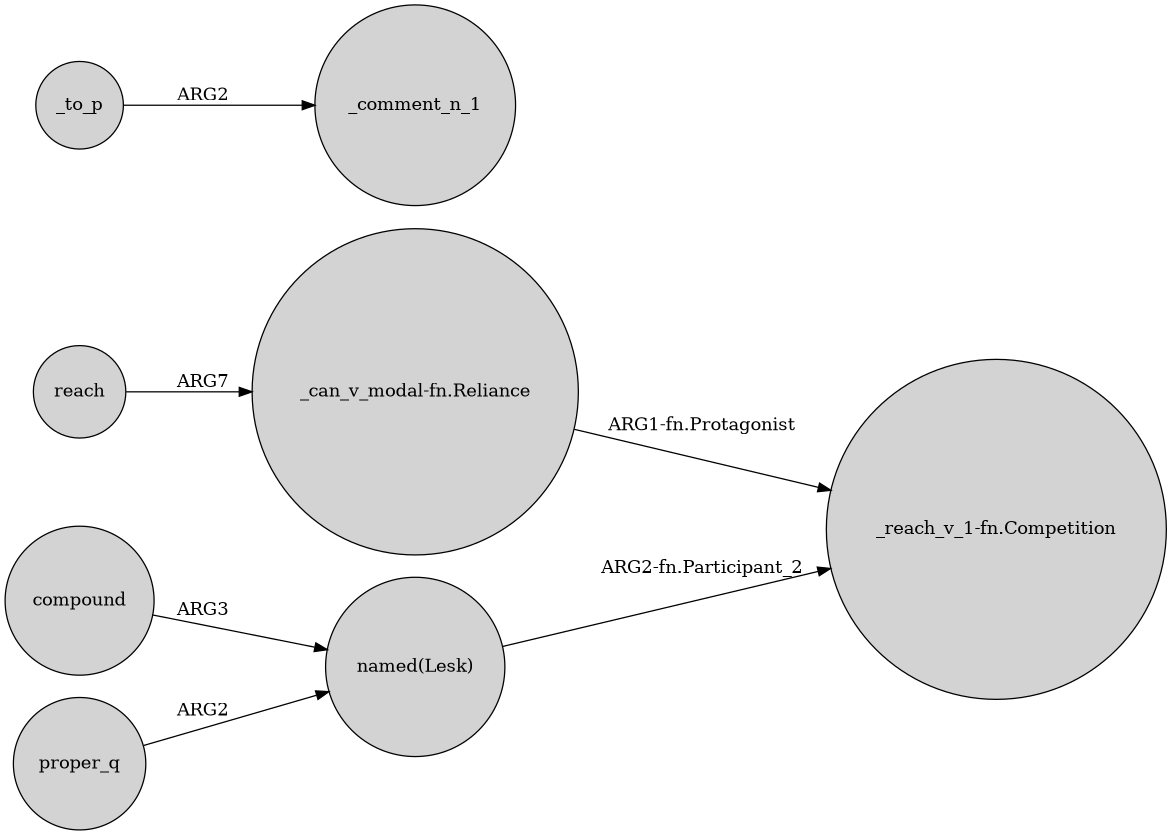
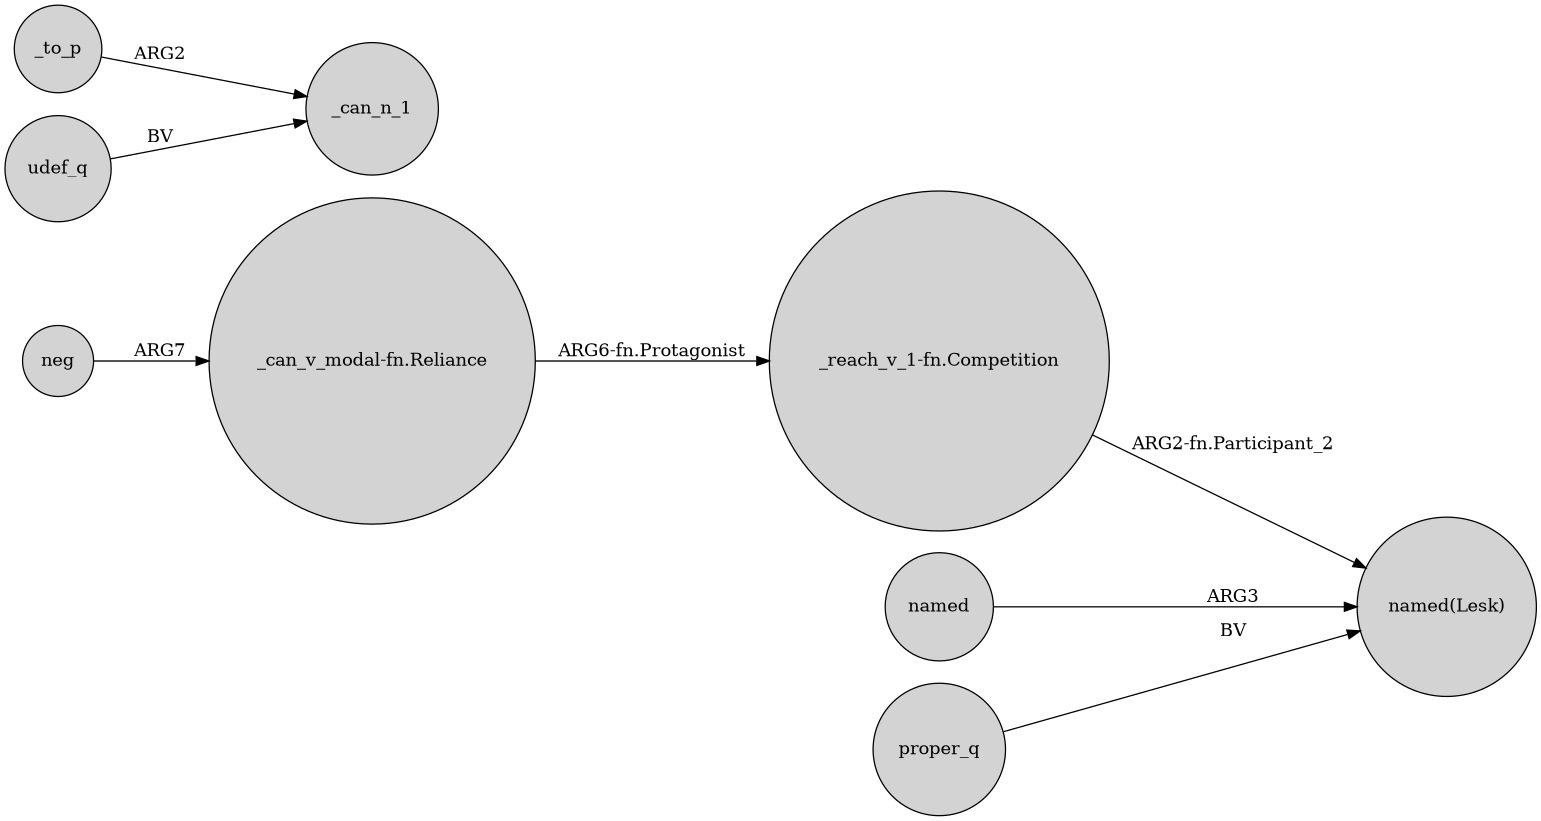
(415, 105) -> (372, 109)
none -> (58, 169)
(80, 392) -> (58, 361)
(702, 426) -> (652, 351)
(80, 601) -> (939, 607)
(660, 609) -> (1223, 499)
(203, 711) -> (1233, 632)
